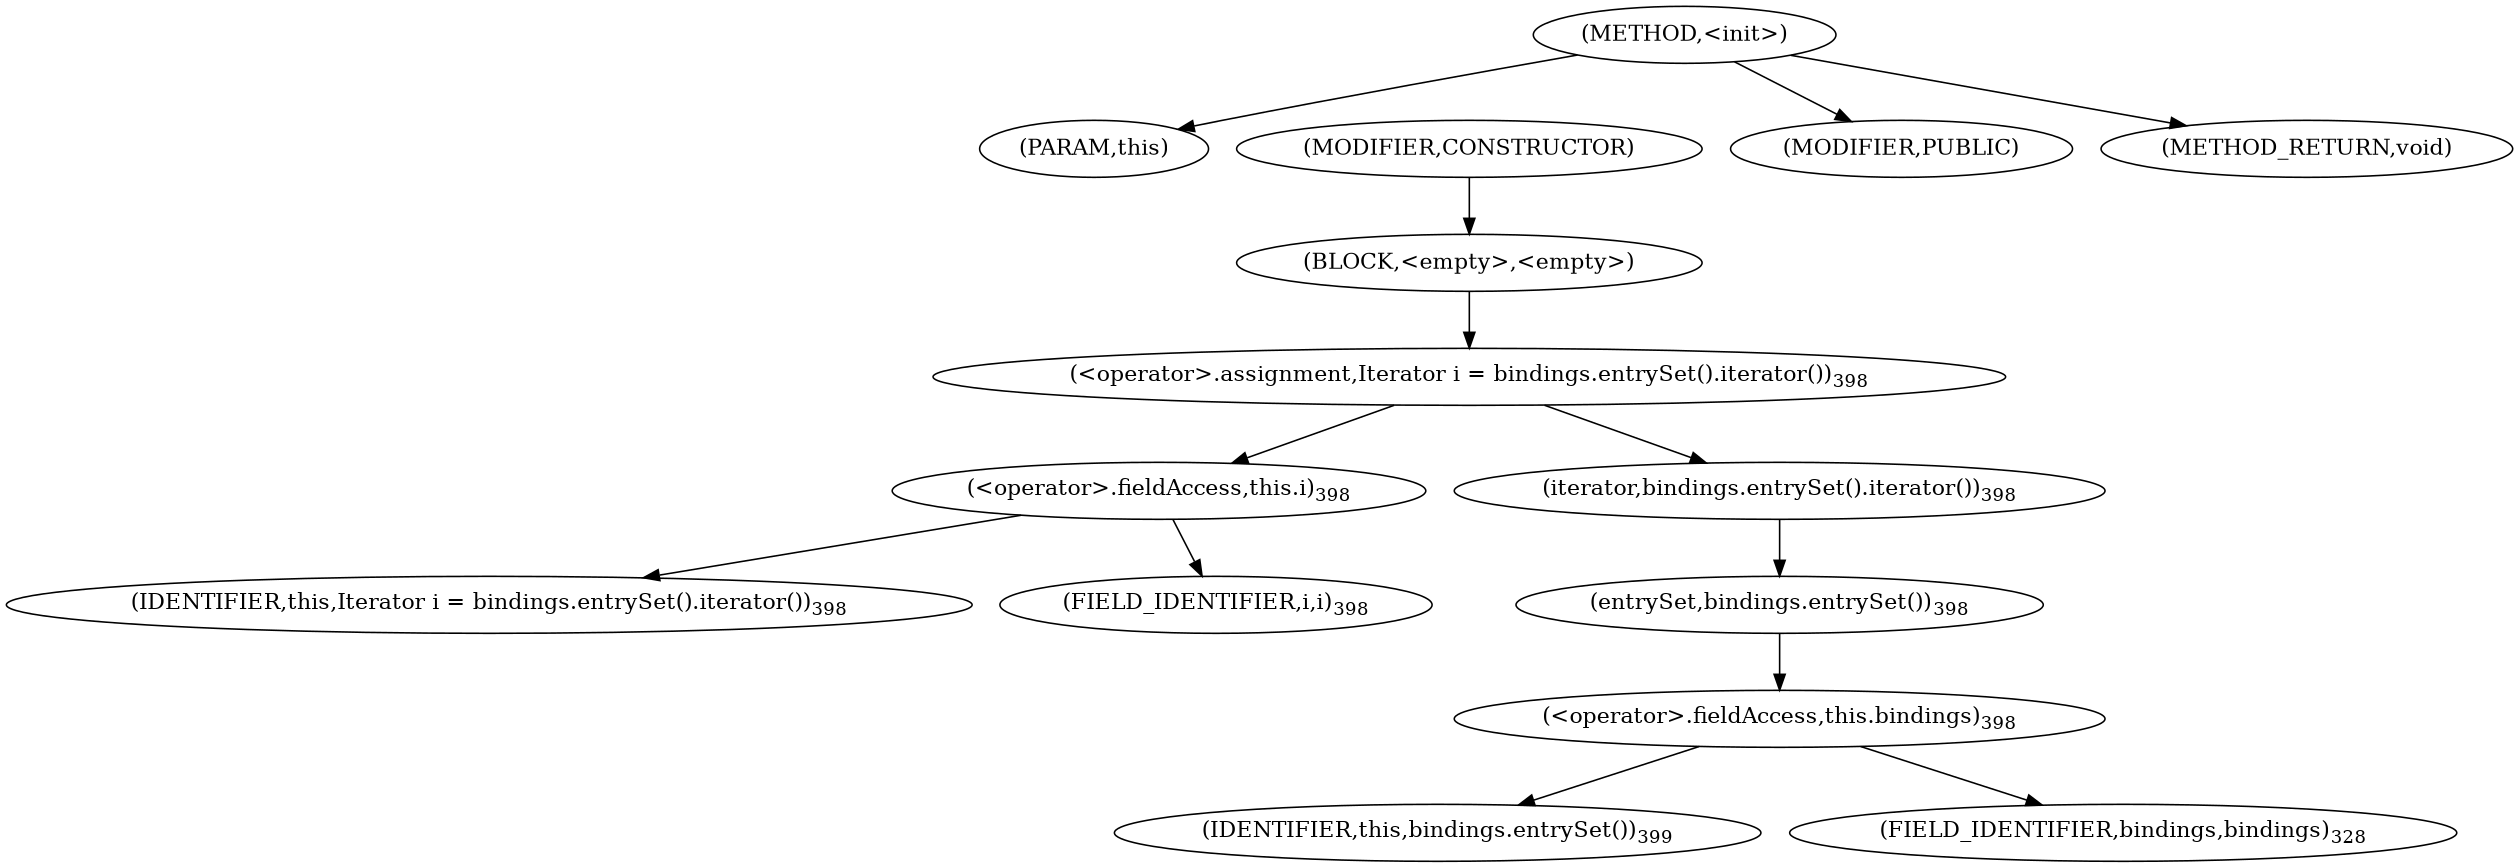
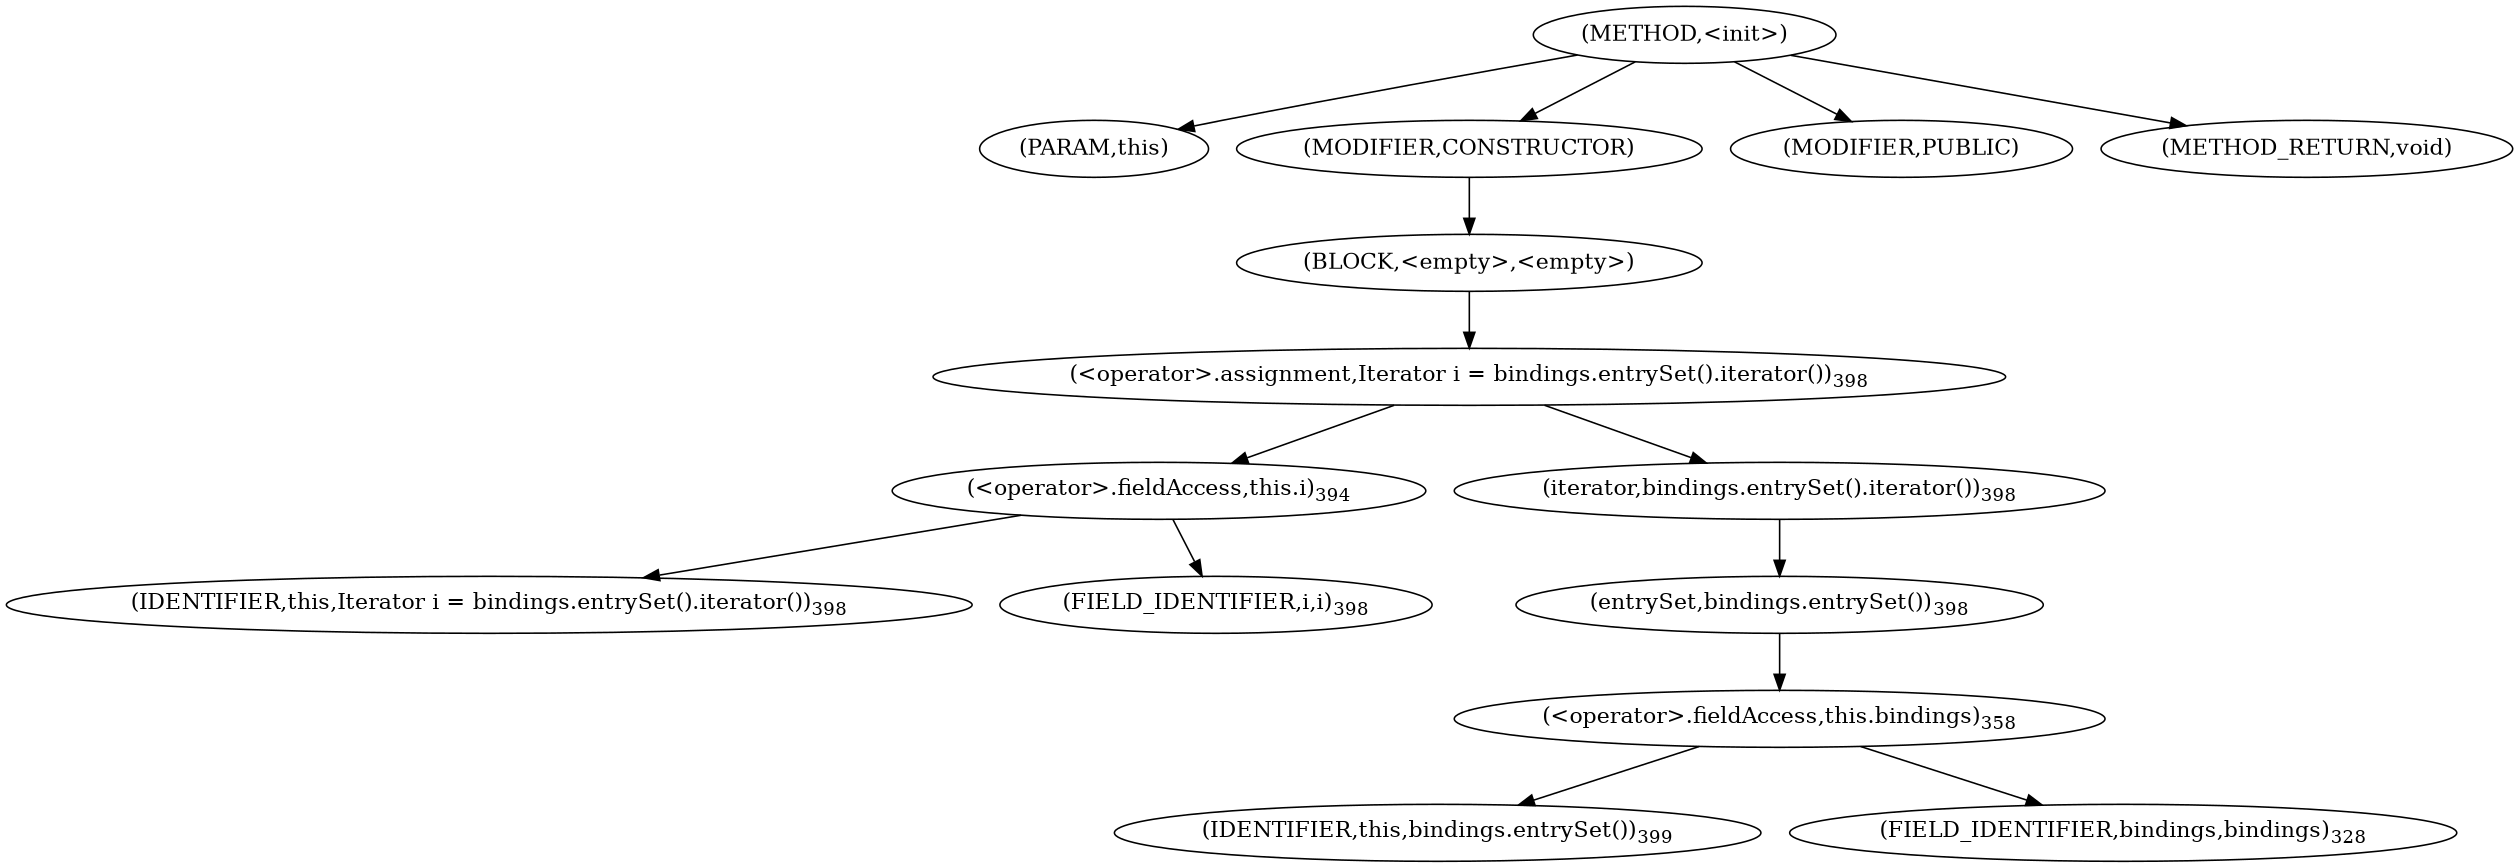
none -> (1585, 88)
(1333, 488) -> (1333, 488)
(1999, 716) -> (1999, 716)
